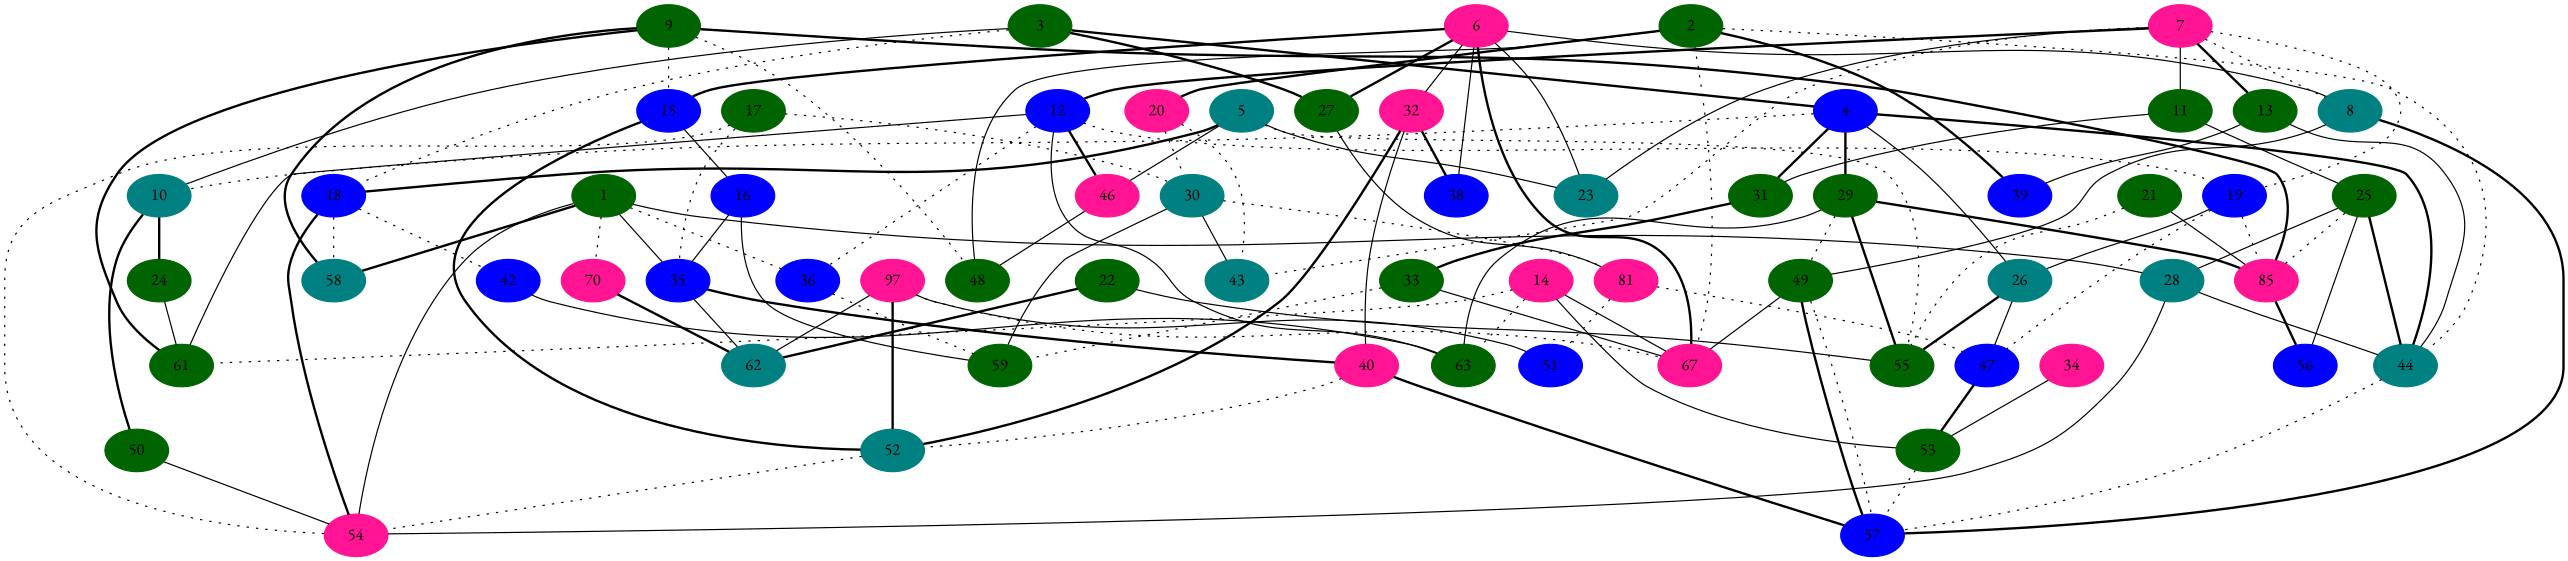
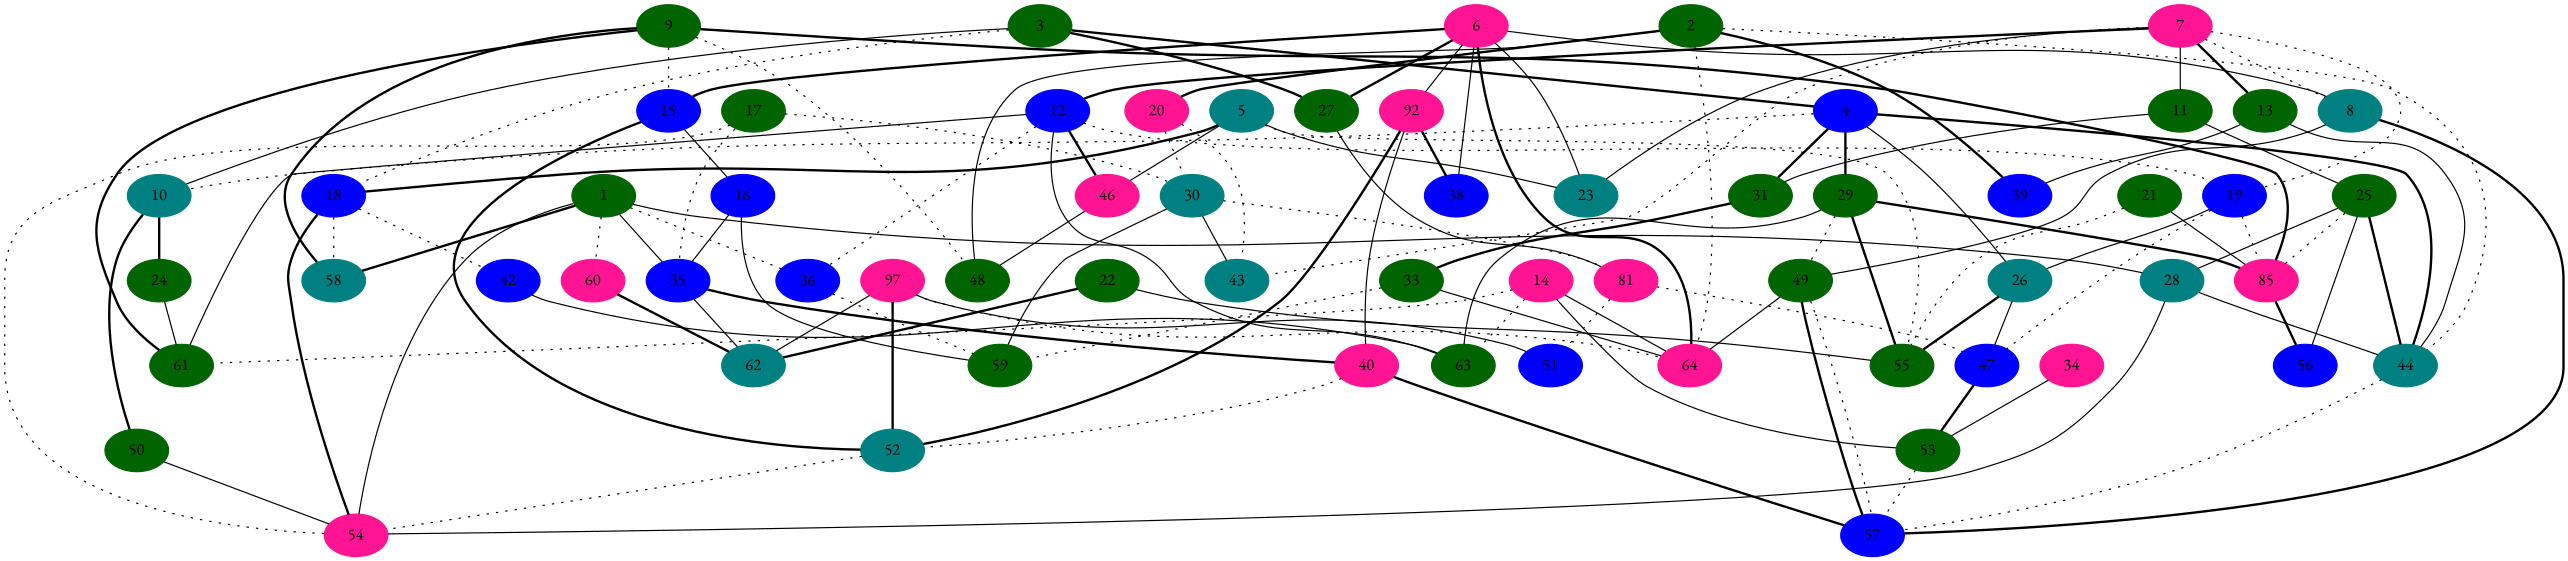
(1411, 111) -> (1411, 111)
(593, 281) -> (593, 281)
(1690, 366) -> (1690, 366)
